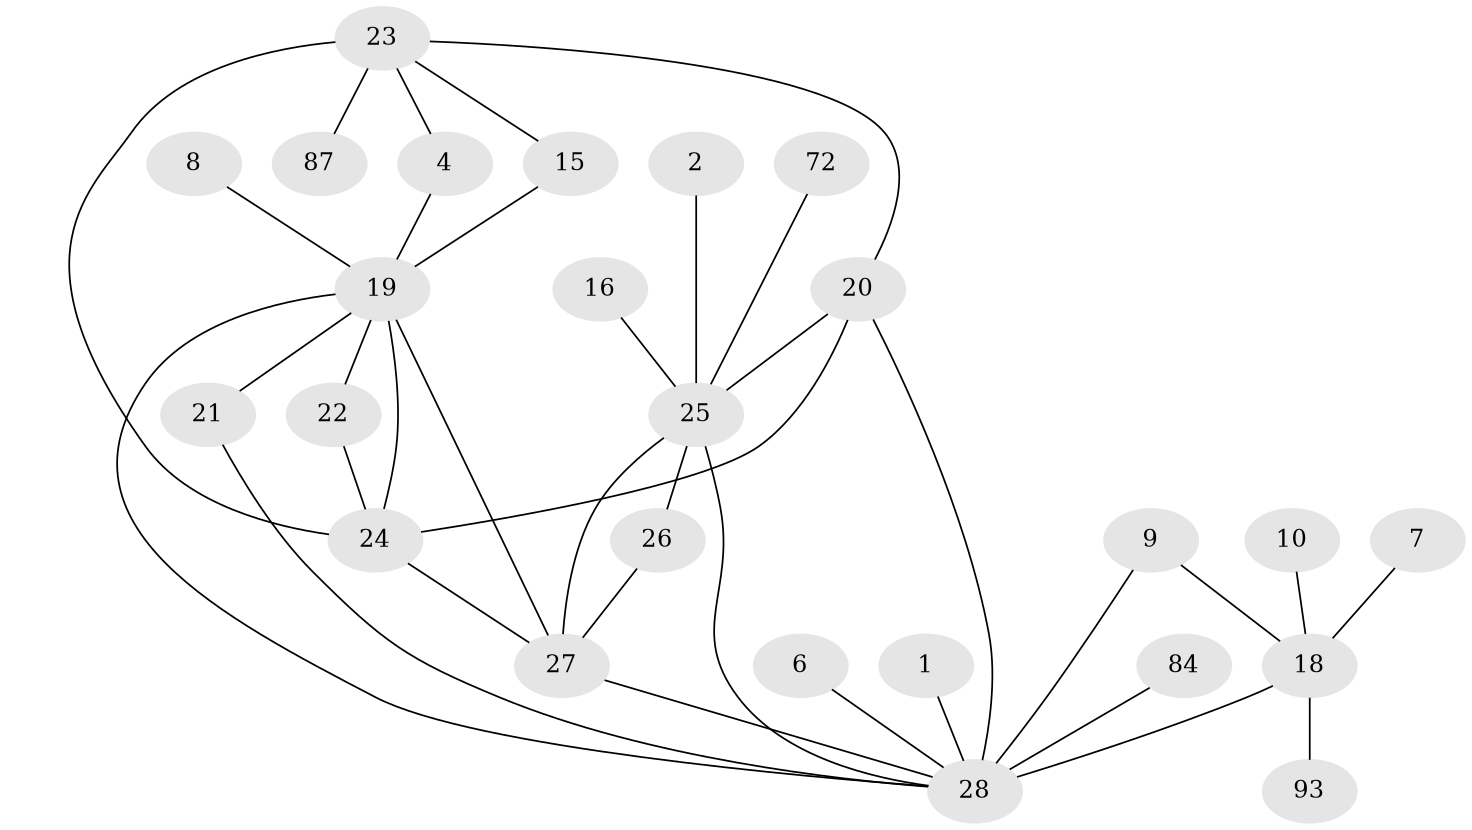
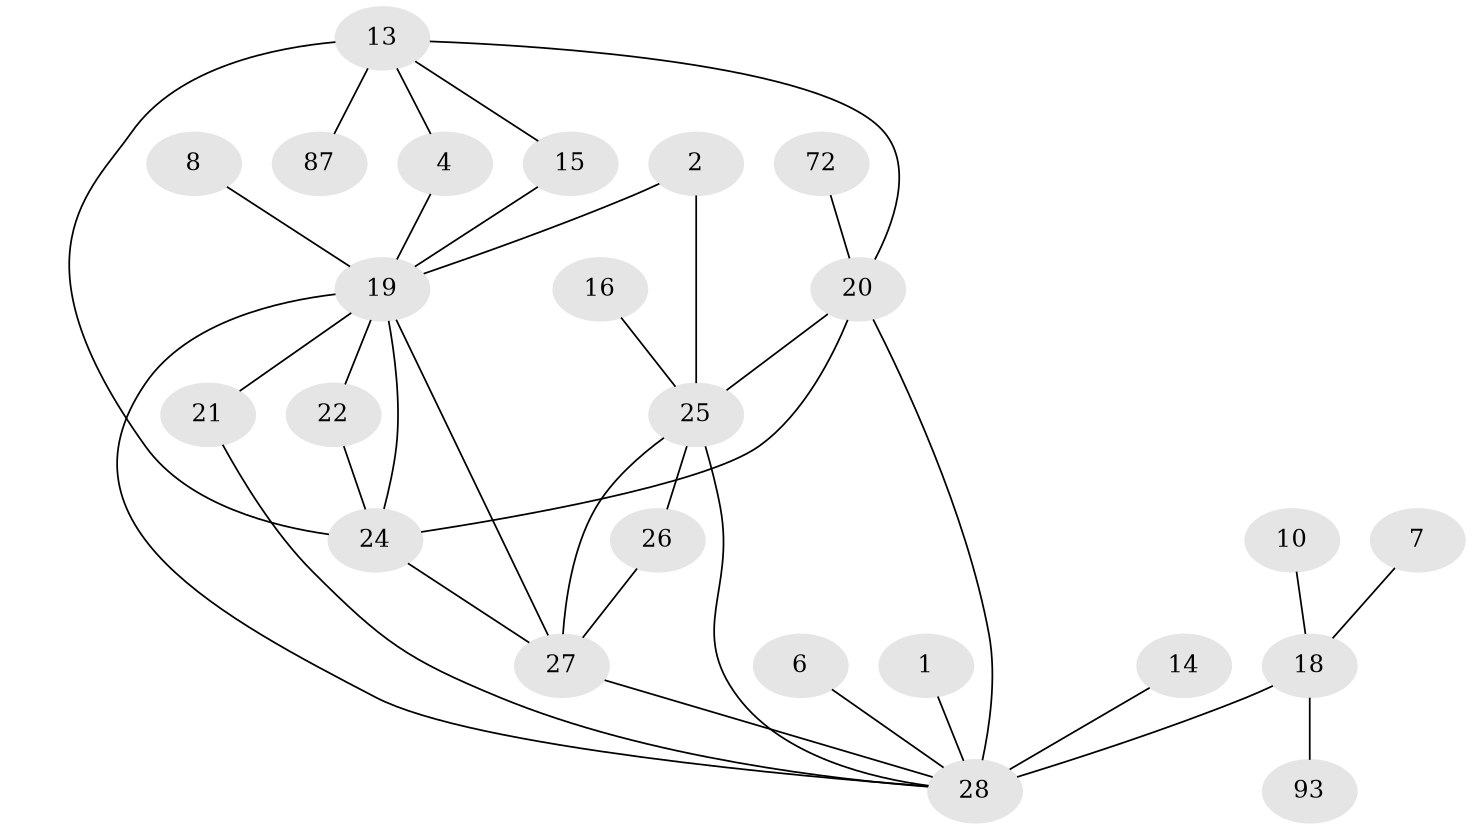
(382, 38) -> (382, 38)
none -> (542, 231)
(759, 289) -> (840, 227)
(1151, 540) -> none
(1184, 666) -> (1184, 666)
